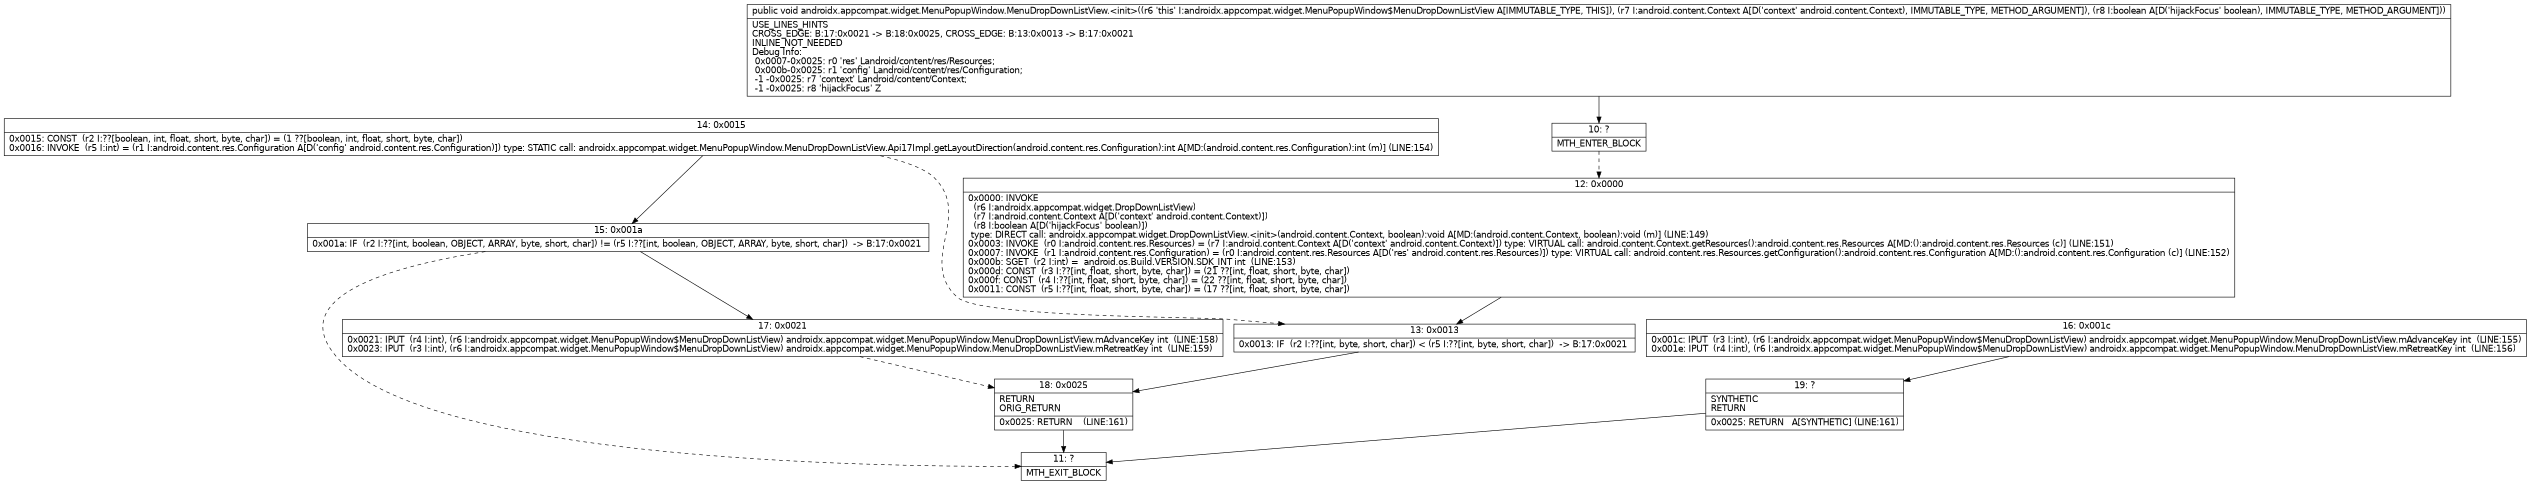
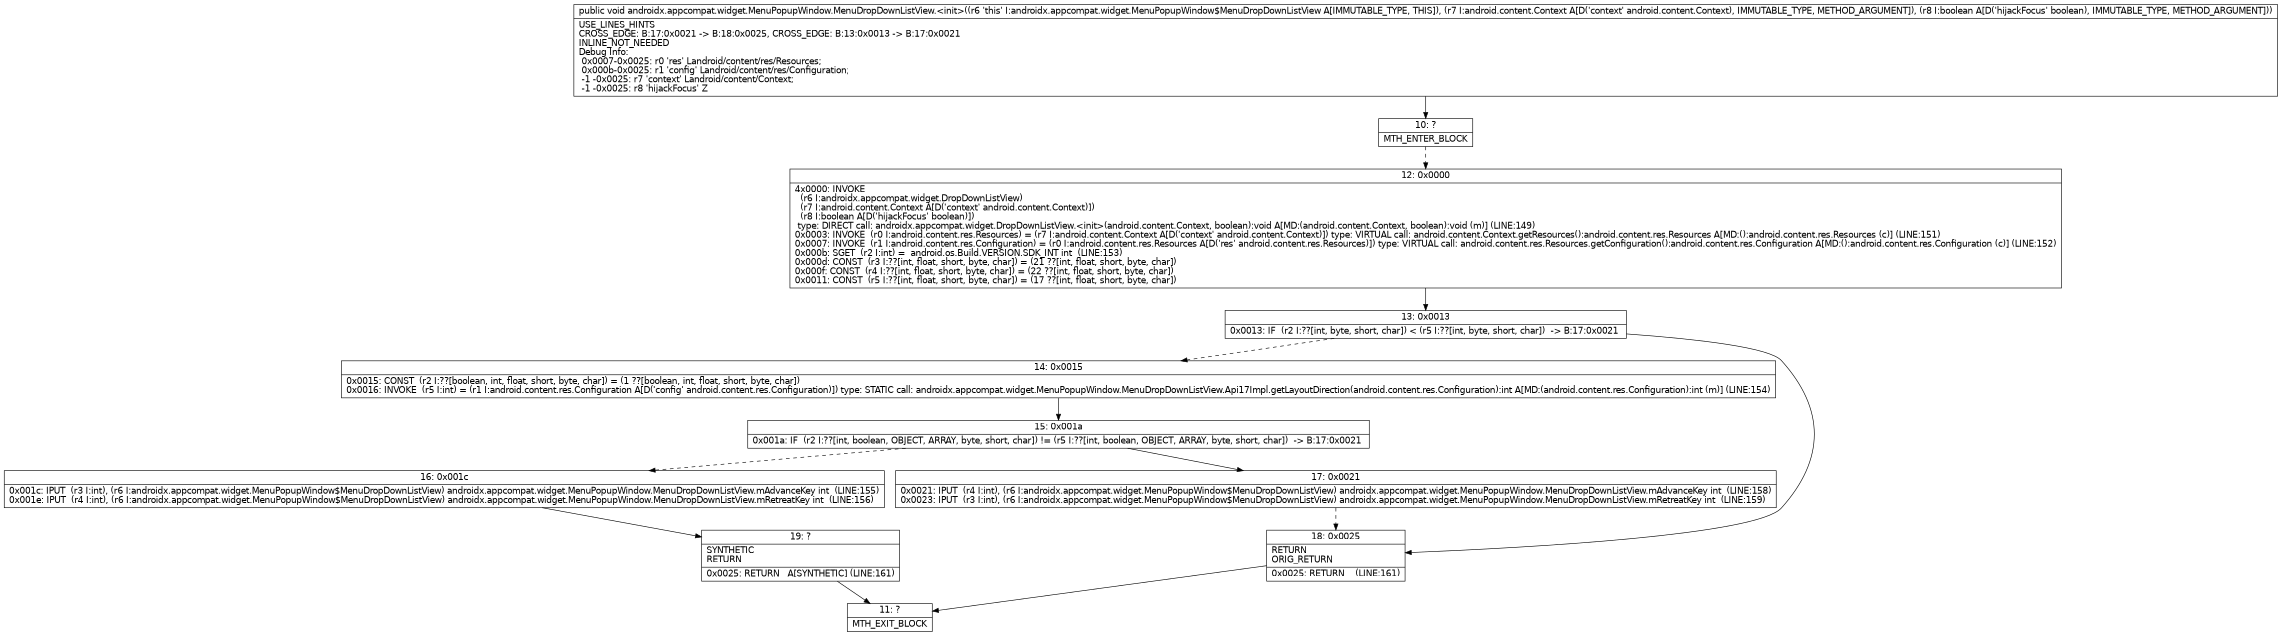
(1006, 199) -> (833, 190)
(1024, 311) -> (1261, 349)
(557, 438) -> (780, 459)
